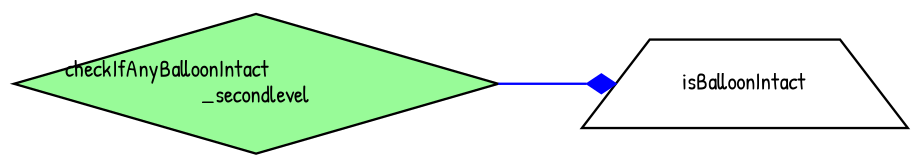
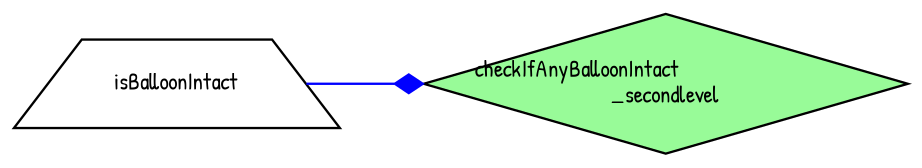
(543, 84) -> (350, 84)
